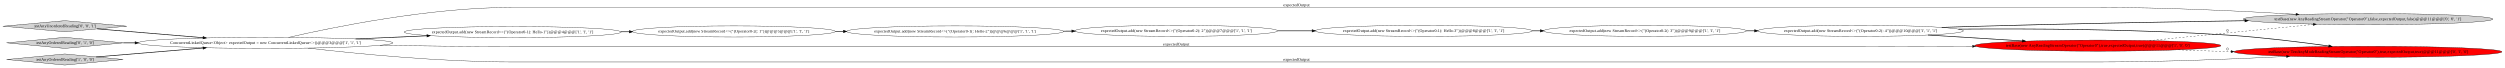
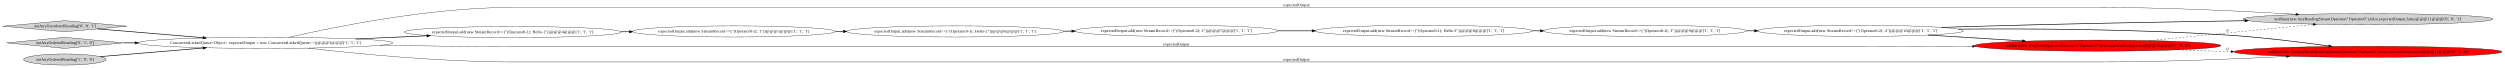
(65, 60) -> (65, 60)
